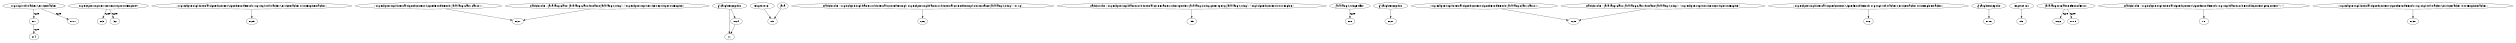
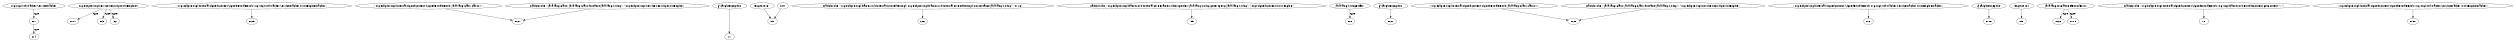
(783, 6) -> (783, 6)
(54, 14) -> (90, 14)
(736, 21) -> none
